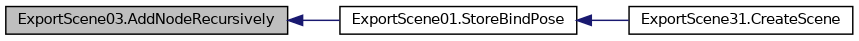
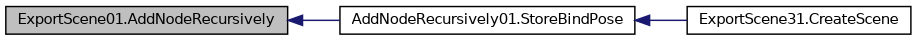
(147, 20) -> (147, 20)
(458, 20) -> (487, 20)
